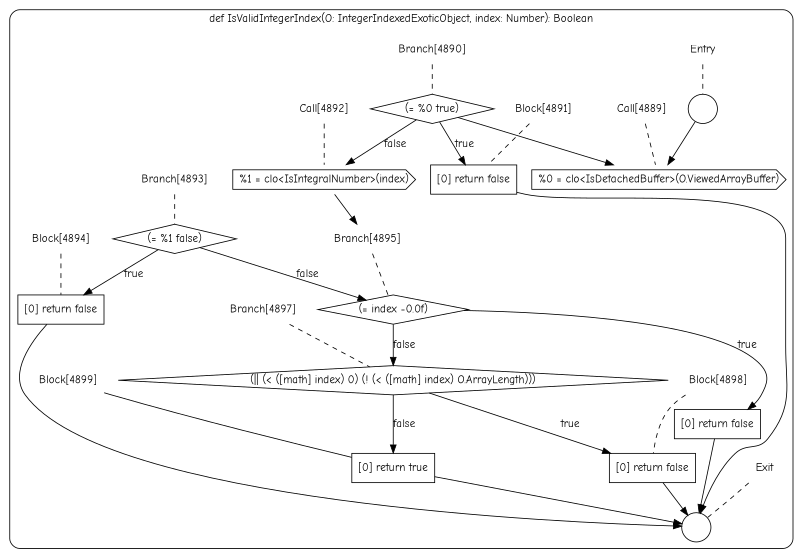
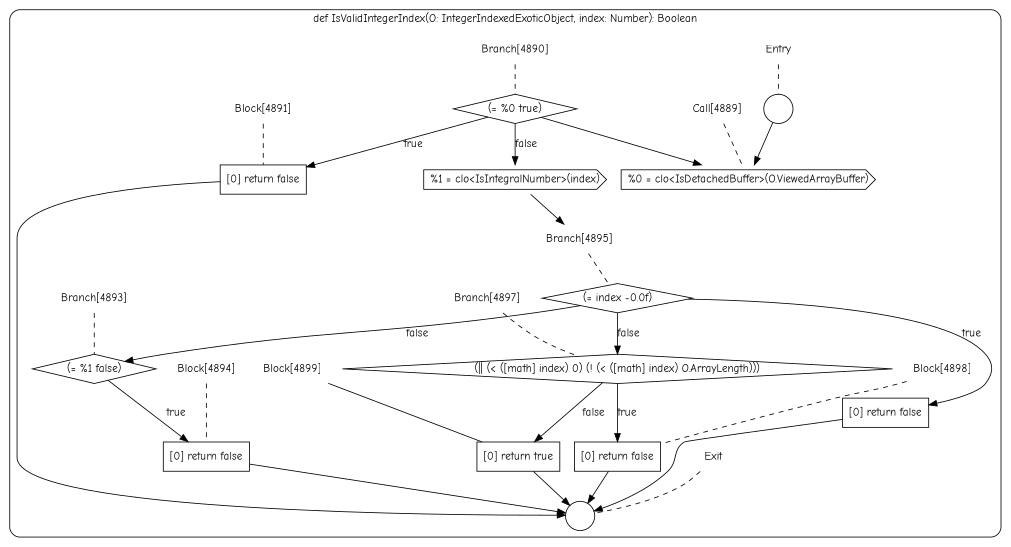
(324, 109) -> none
(279, 273) -> (357, 332)
